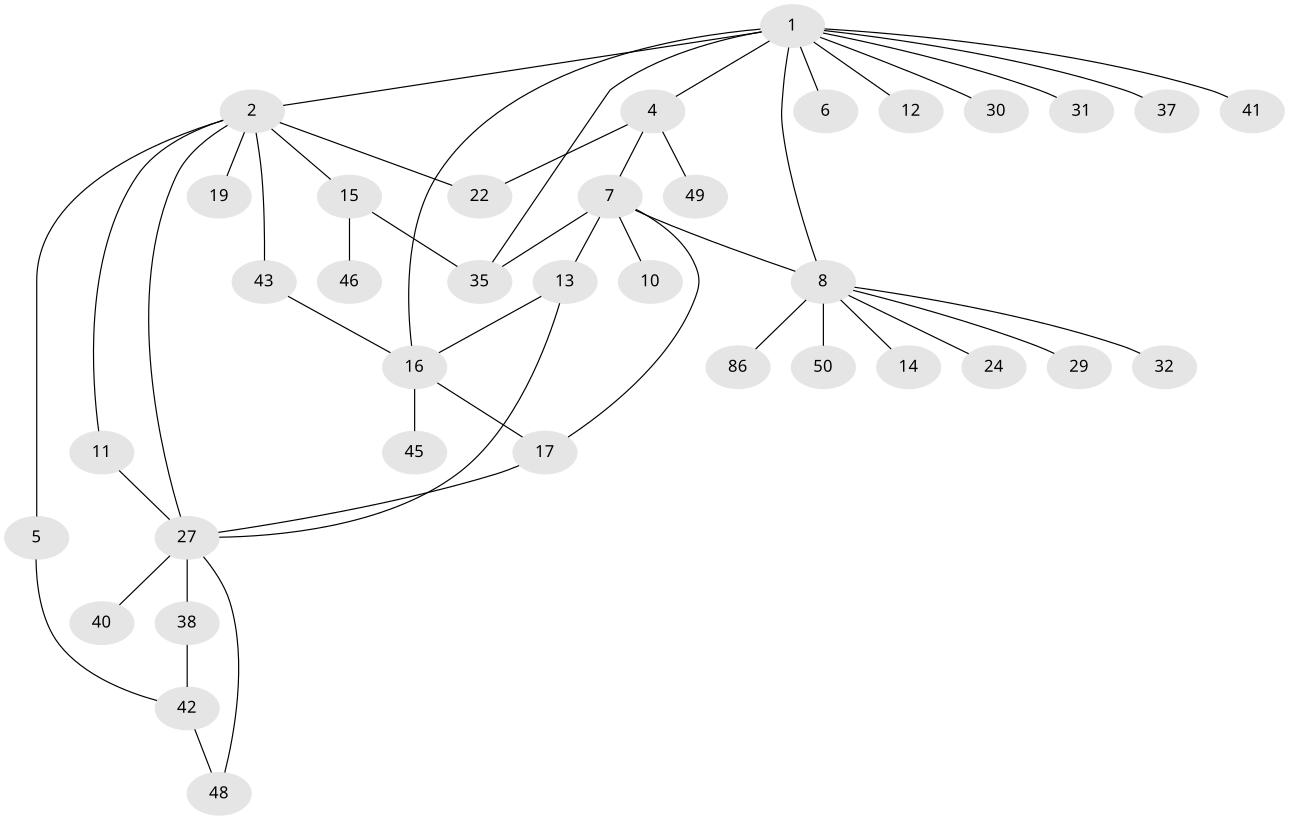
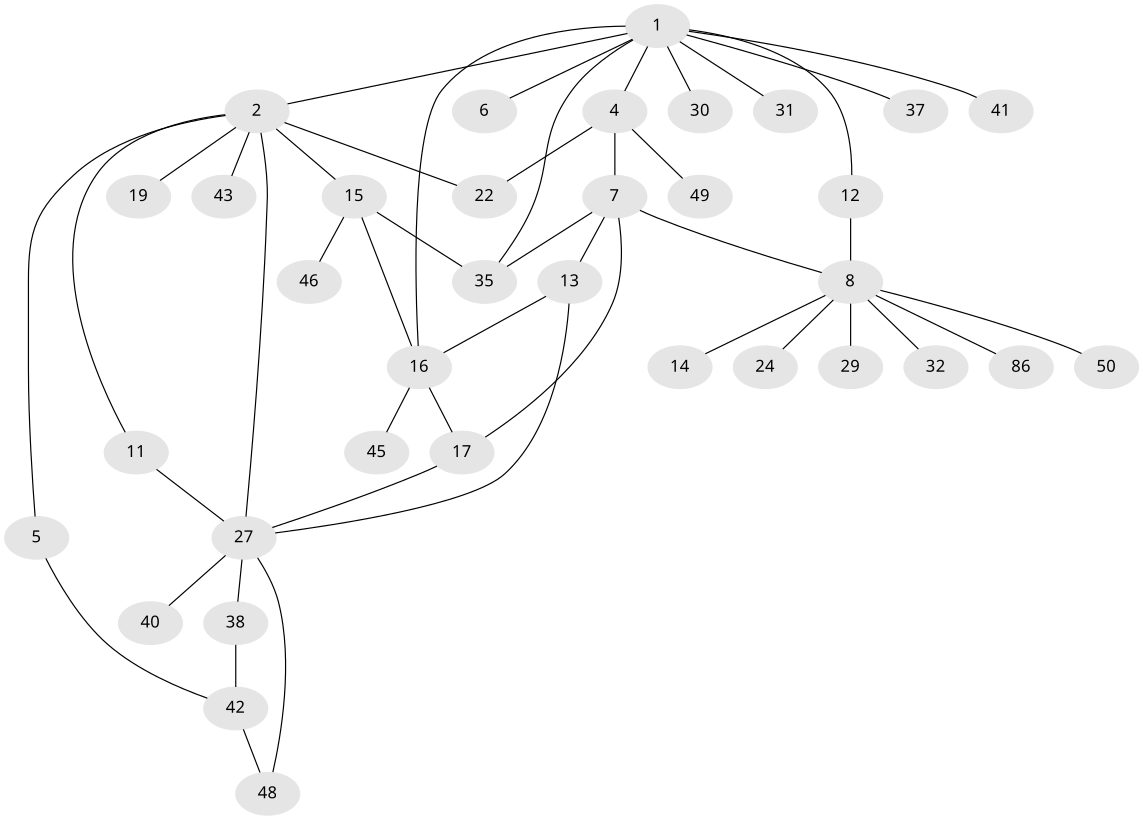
(787, 156) -> (851, 239)
(650, 282) -> none
(339, 325) -> (387, 282)
